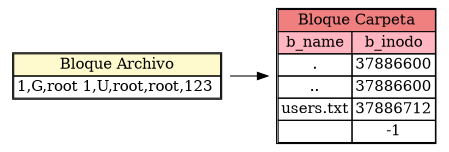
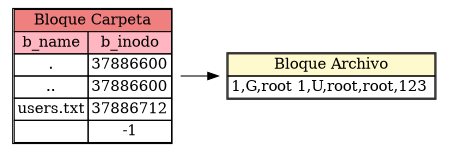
(244, 76) -> (194, 76)
